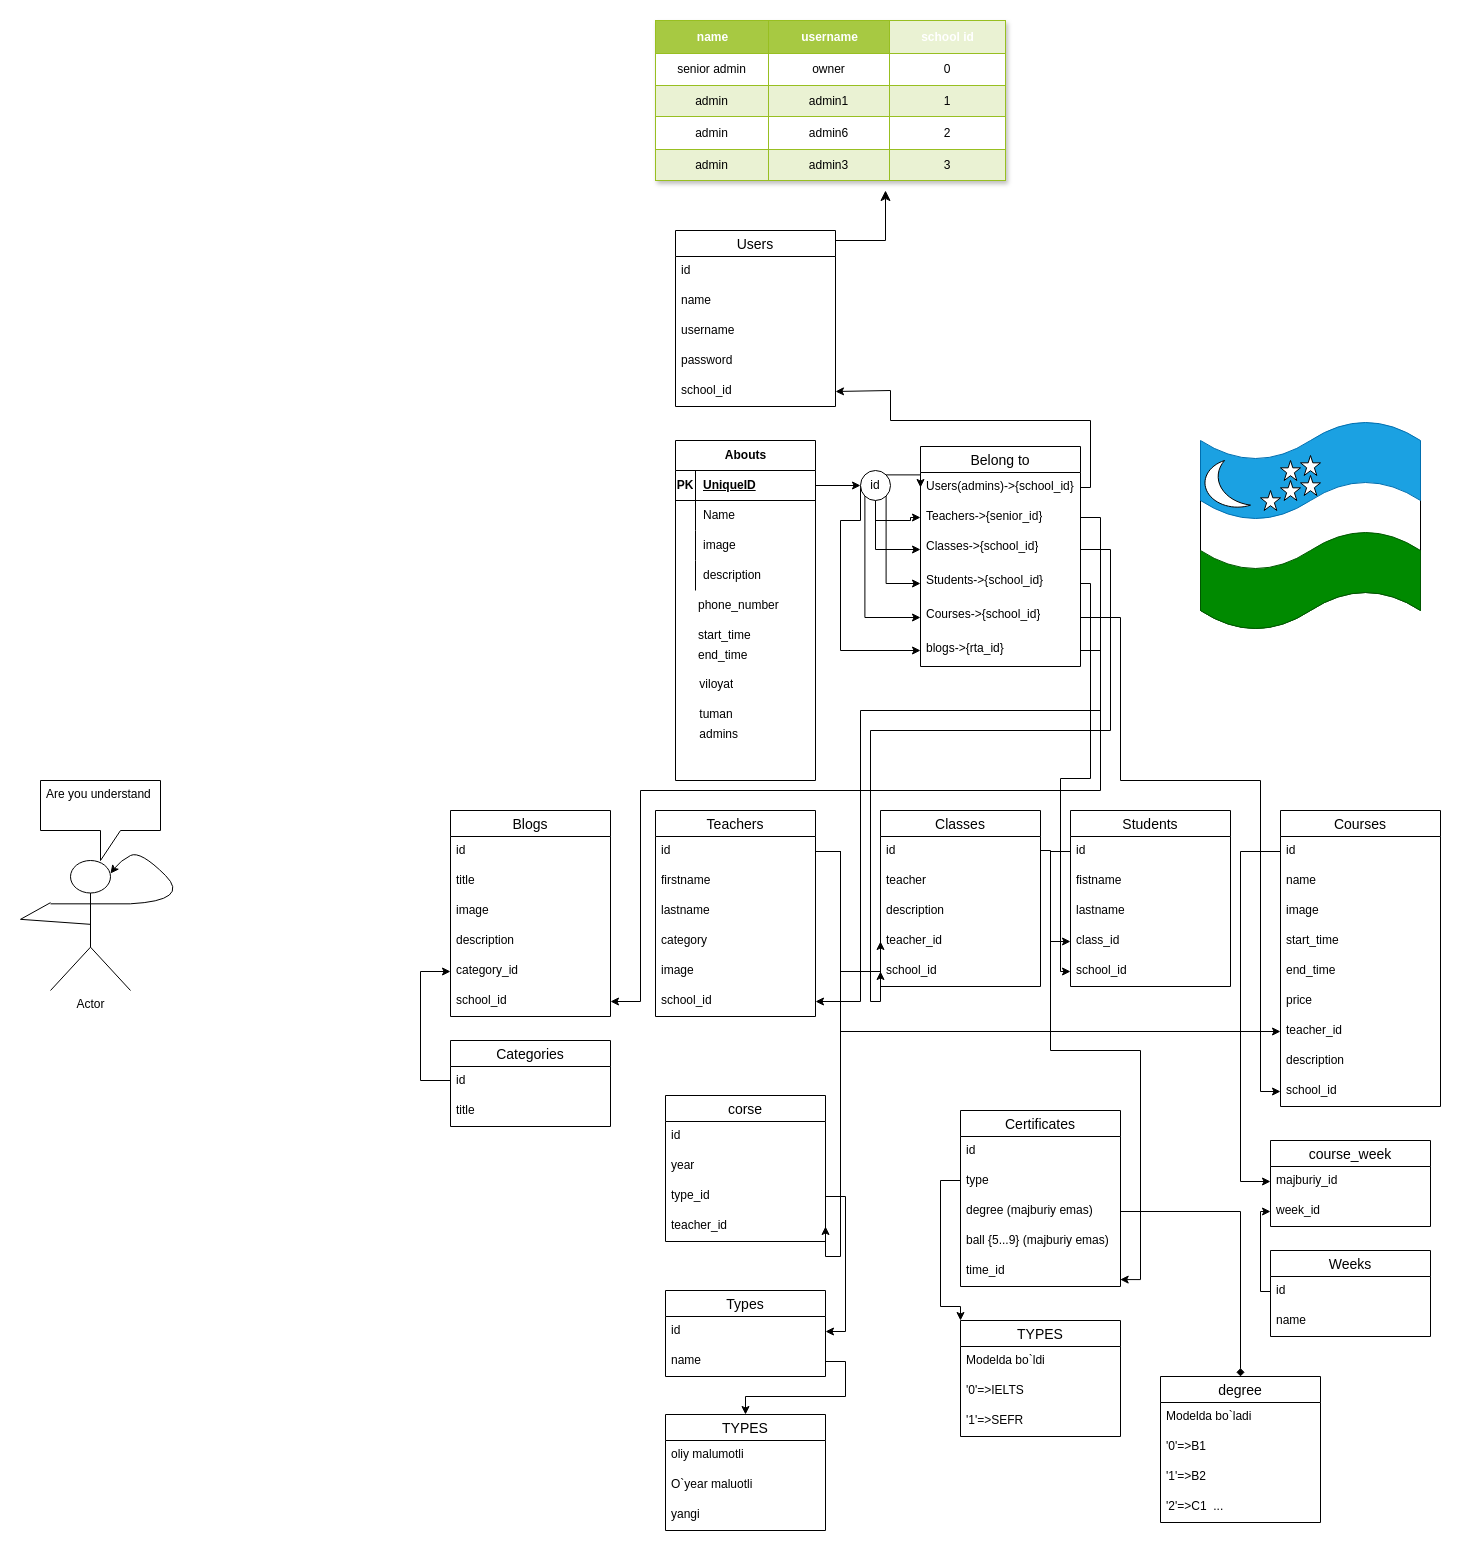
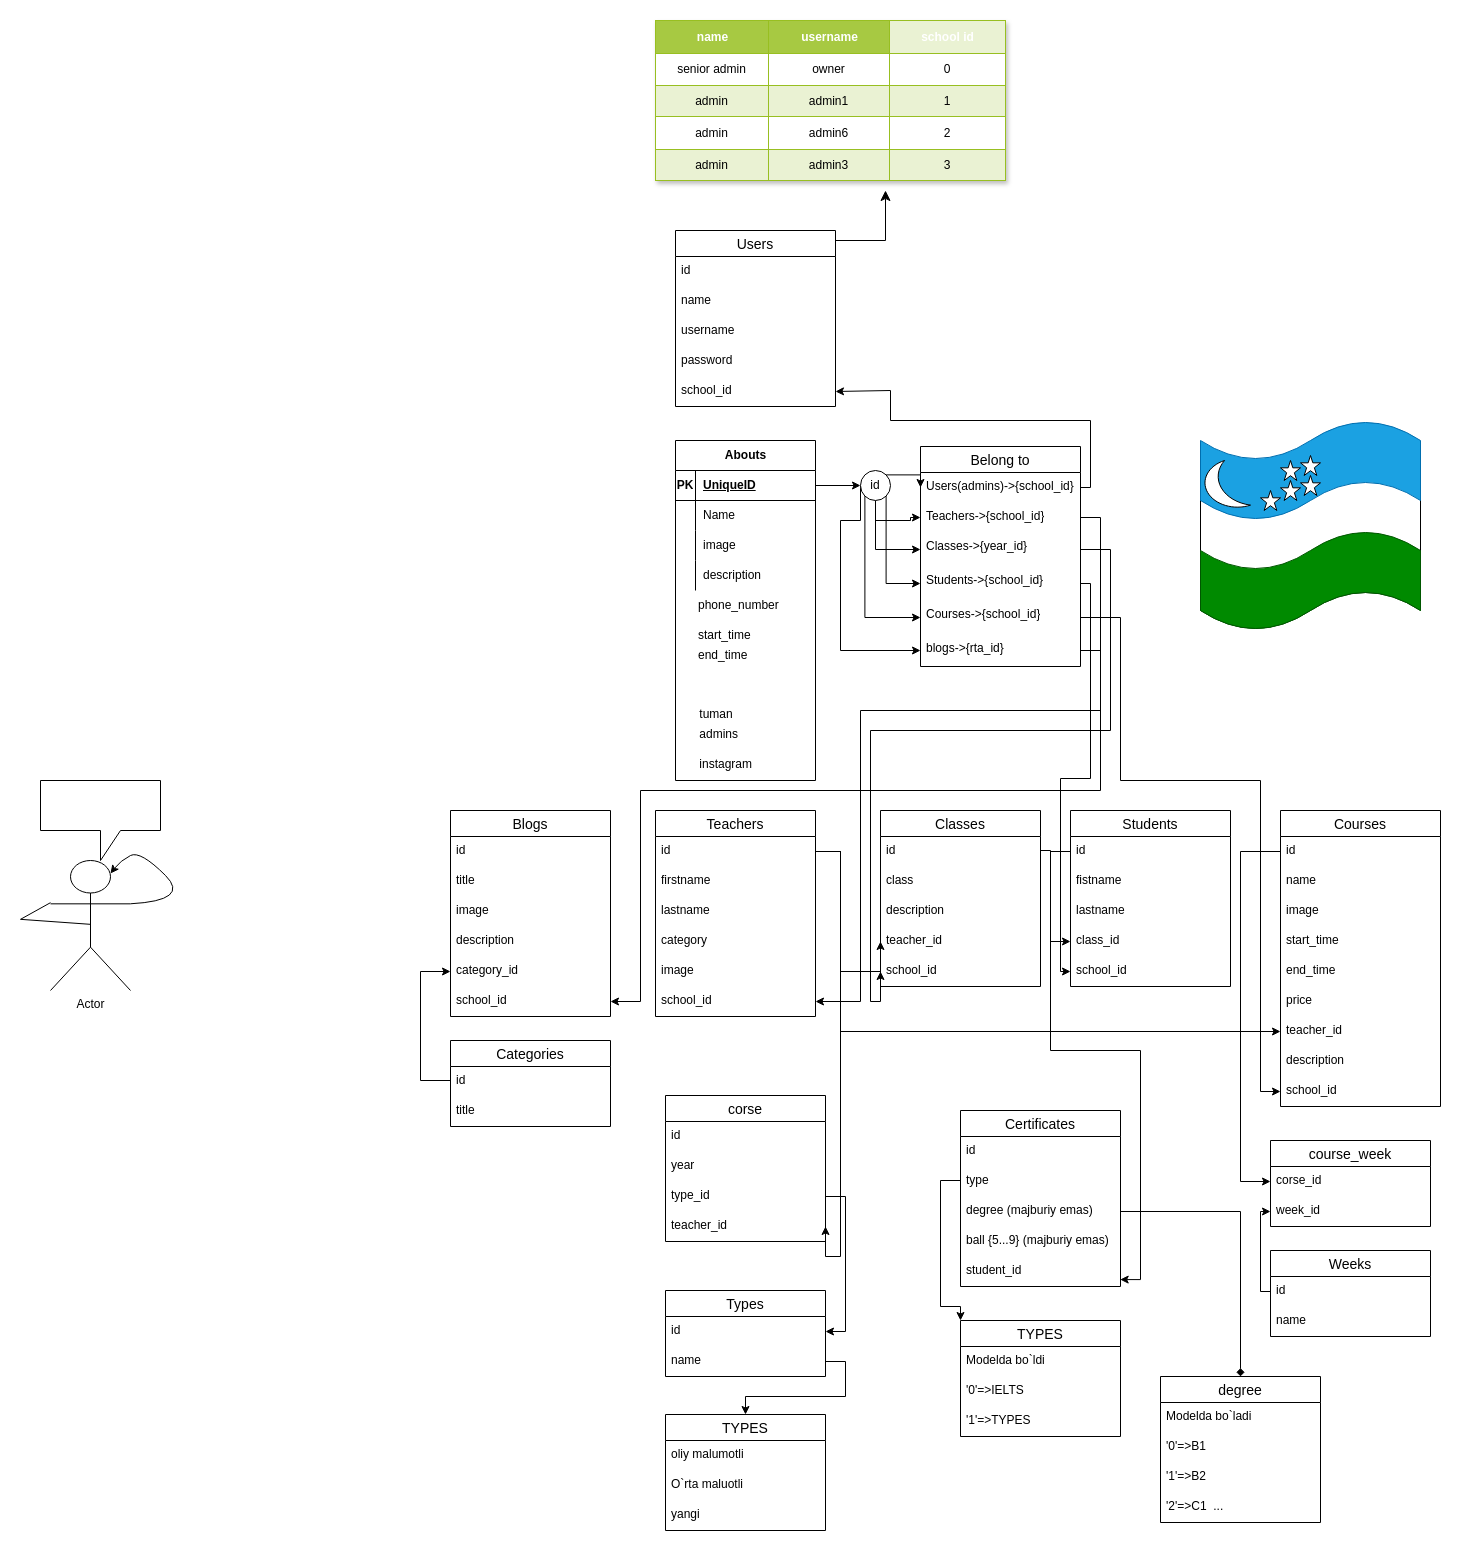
(994, 517) -> (994, 517)
(989, 547) -> (984, 547)
(746, 686) -> none
none -> (746, 766)
(101, 806) -> none
(910, 881) -> (902, 881)
(1310, 1181) -> (1302, 1181)
(987, 1271) -> (999, 1271)
(994, 1421) -> (997, 1421)
(716, 1485) -> (712, 1485)
